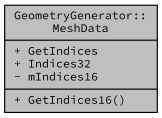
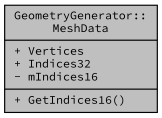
(57, 51) -> (50, 51)
